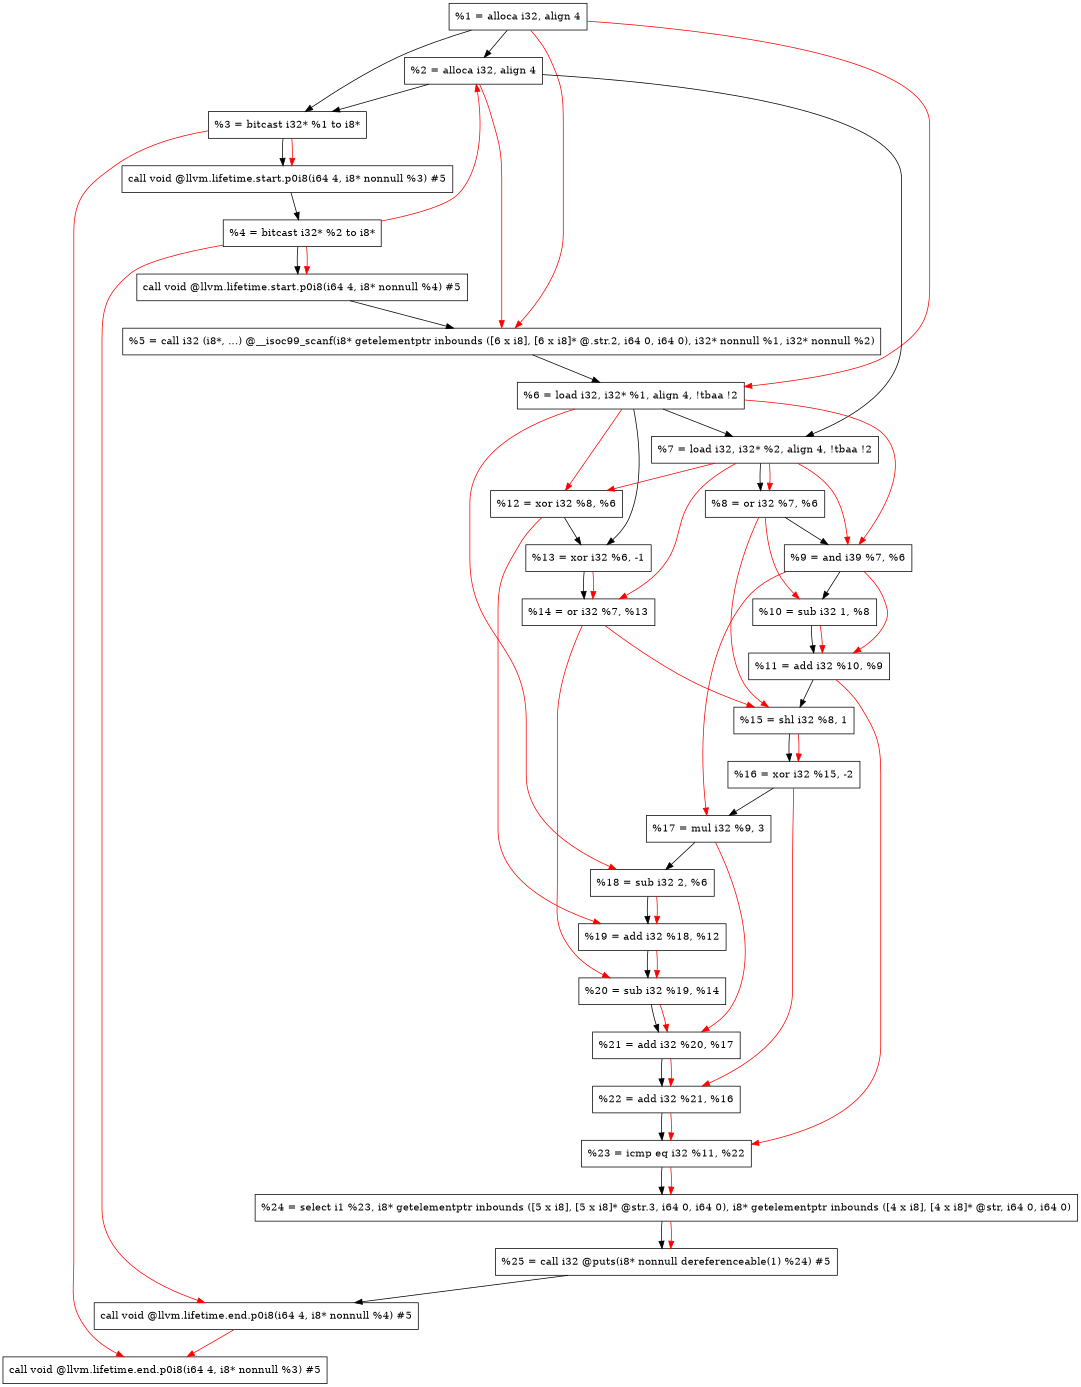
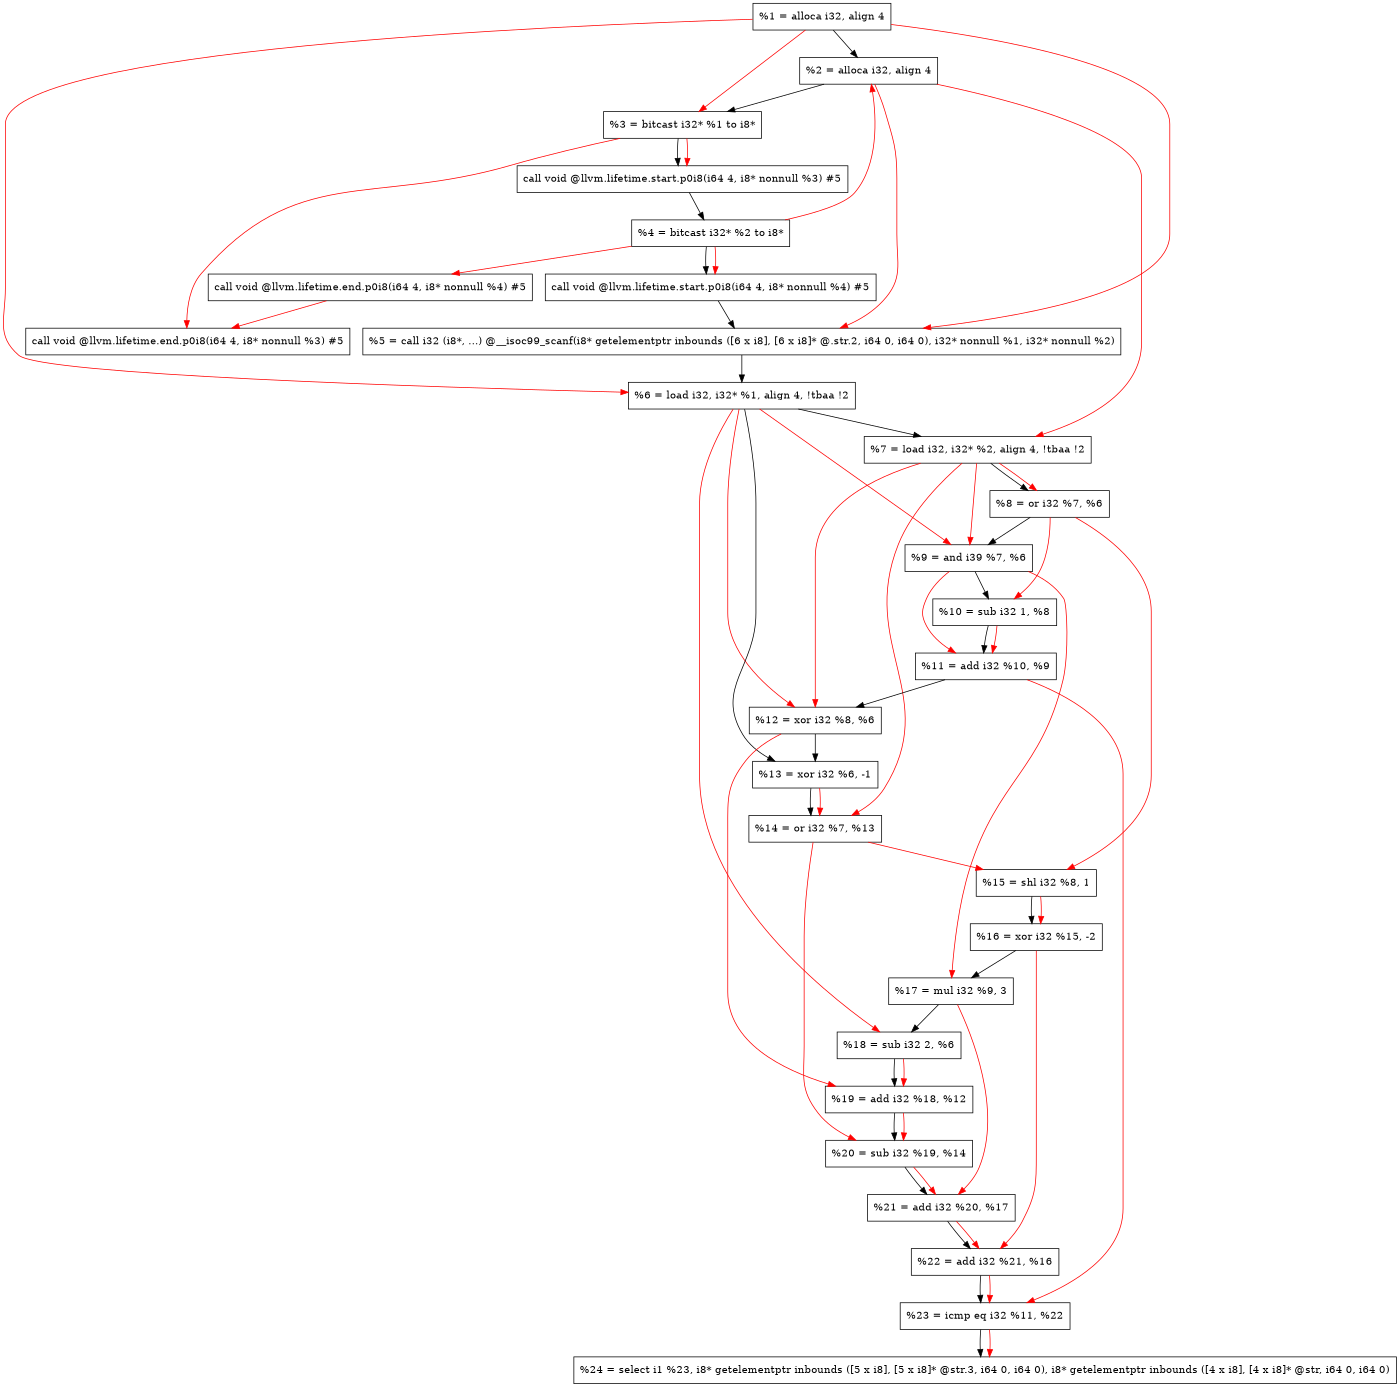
(388, 62) -> (755, 69)
(876, 143) -> (1142, 215)
(808, 690) -> (908, 691)
(666, 1262) -> none
